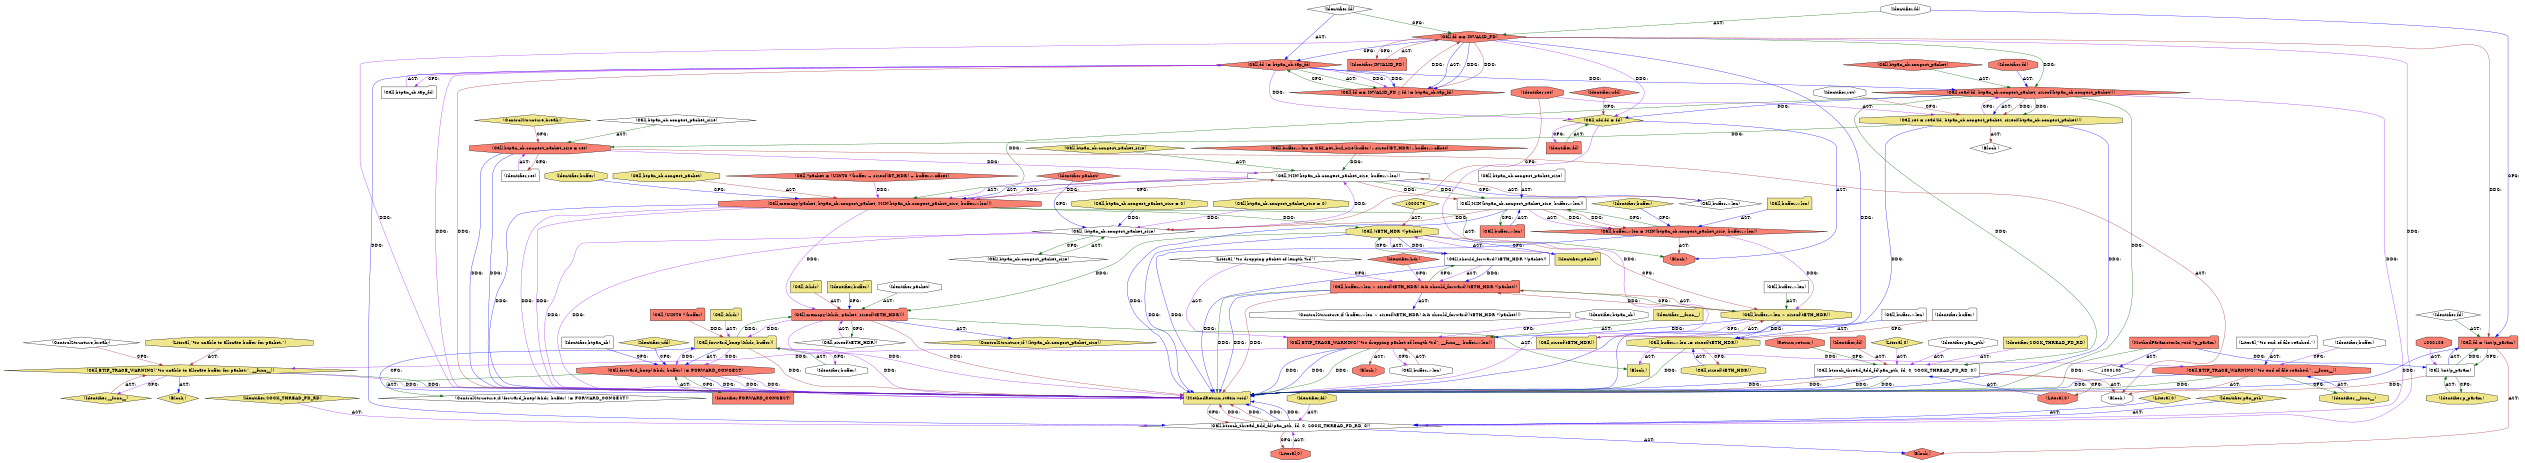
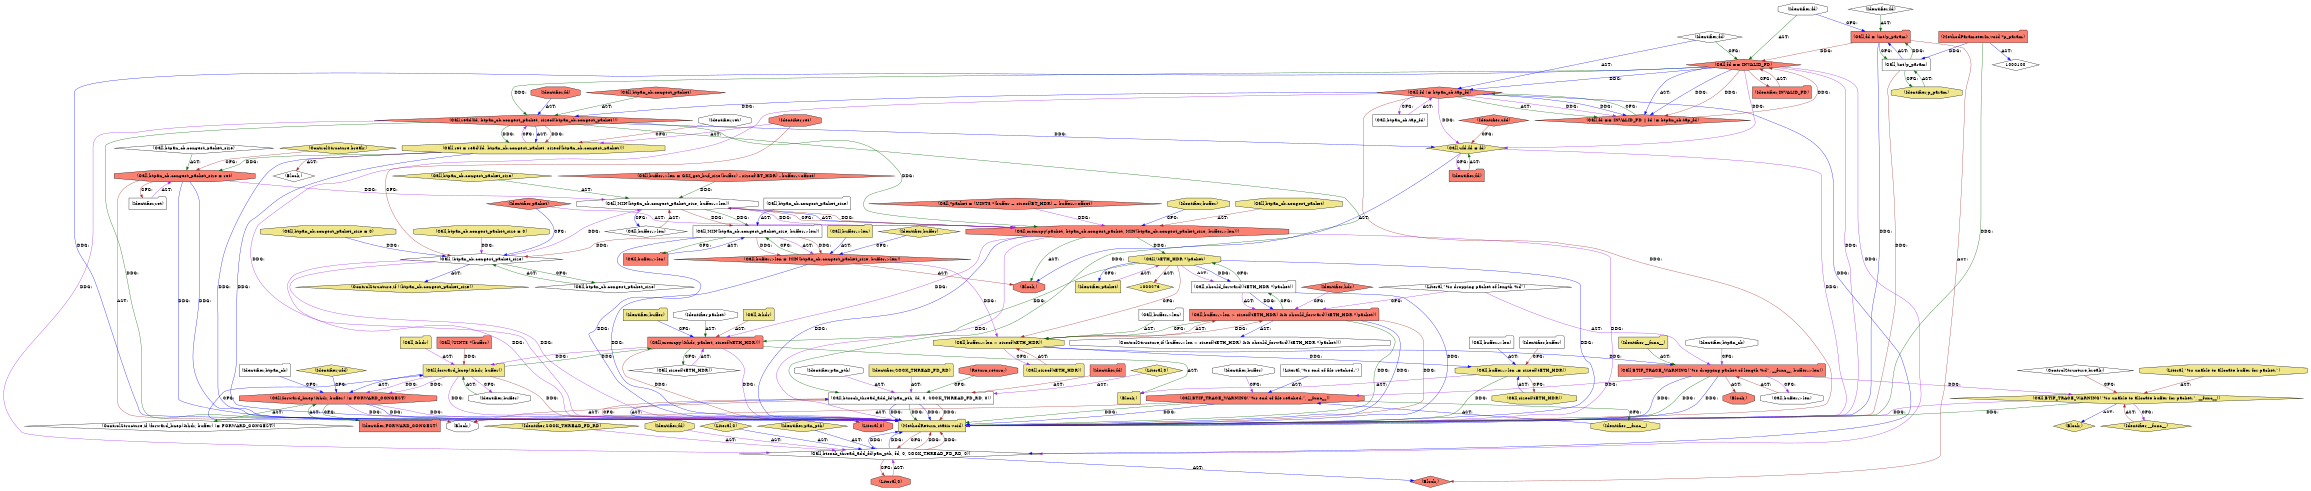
(2147, 41) -> (1809, 52)
(1370, 51) -> (1616, 79)
(1410, 217) -> (1163, 273)
(948, 329) -> (449, 273)
(2434, 343) -> none
